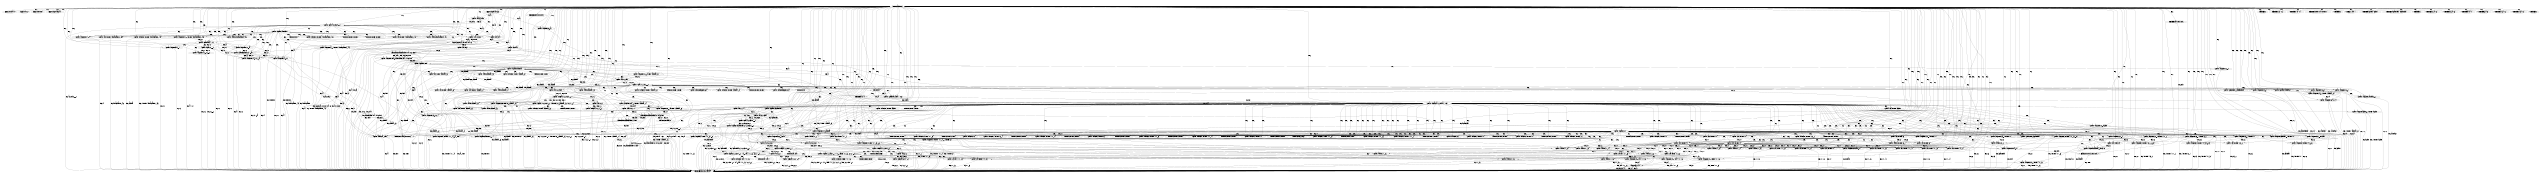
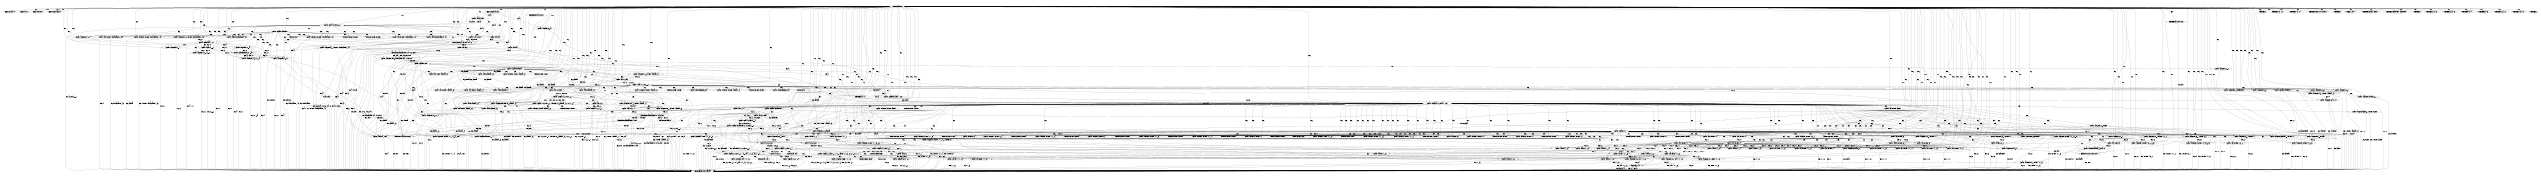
(871, 94) -> (880, 50)
(626, 114) -> (658, 95)
(1464, 123) -> (1464, 123)
